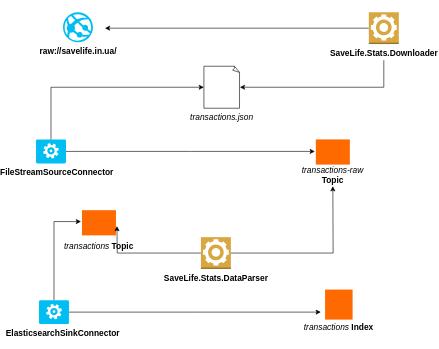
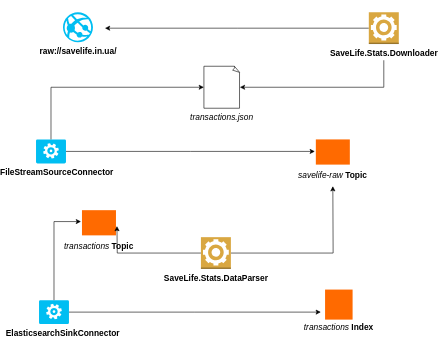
(333, 176) -> (333, 176)
